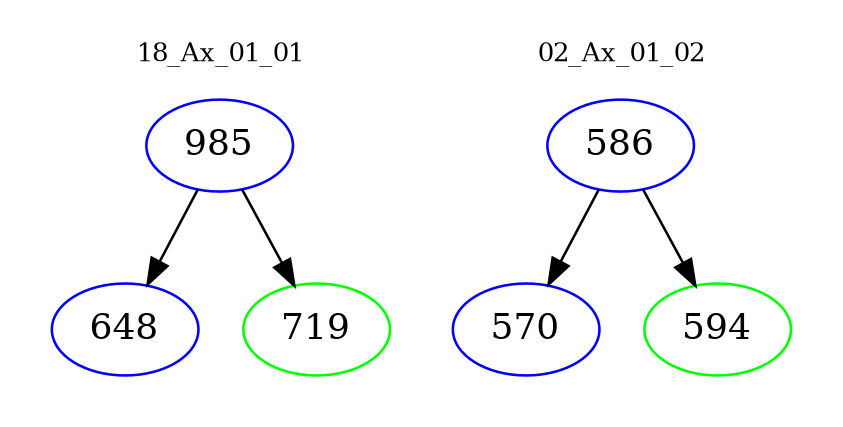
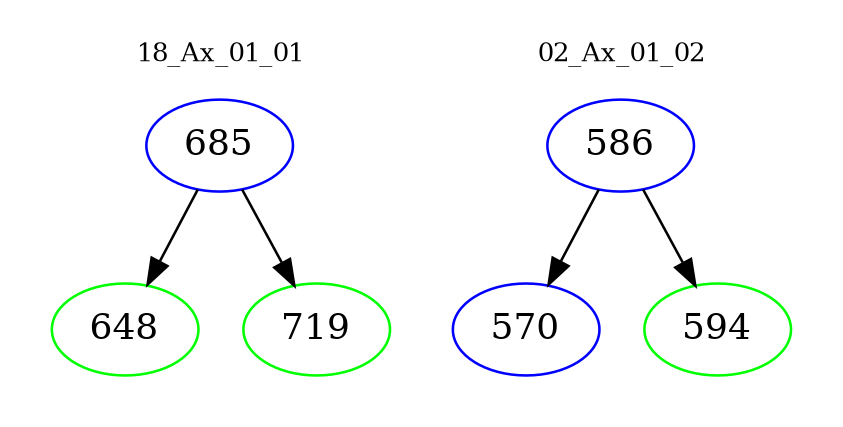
(220, 146) -> (220, 146)
(125, 329) -> (125, 329)
